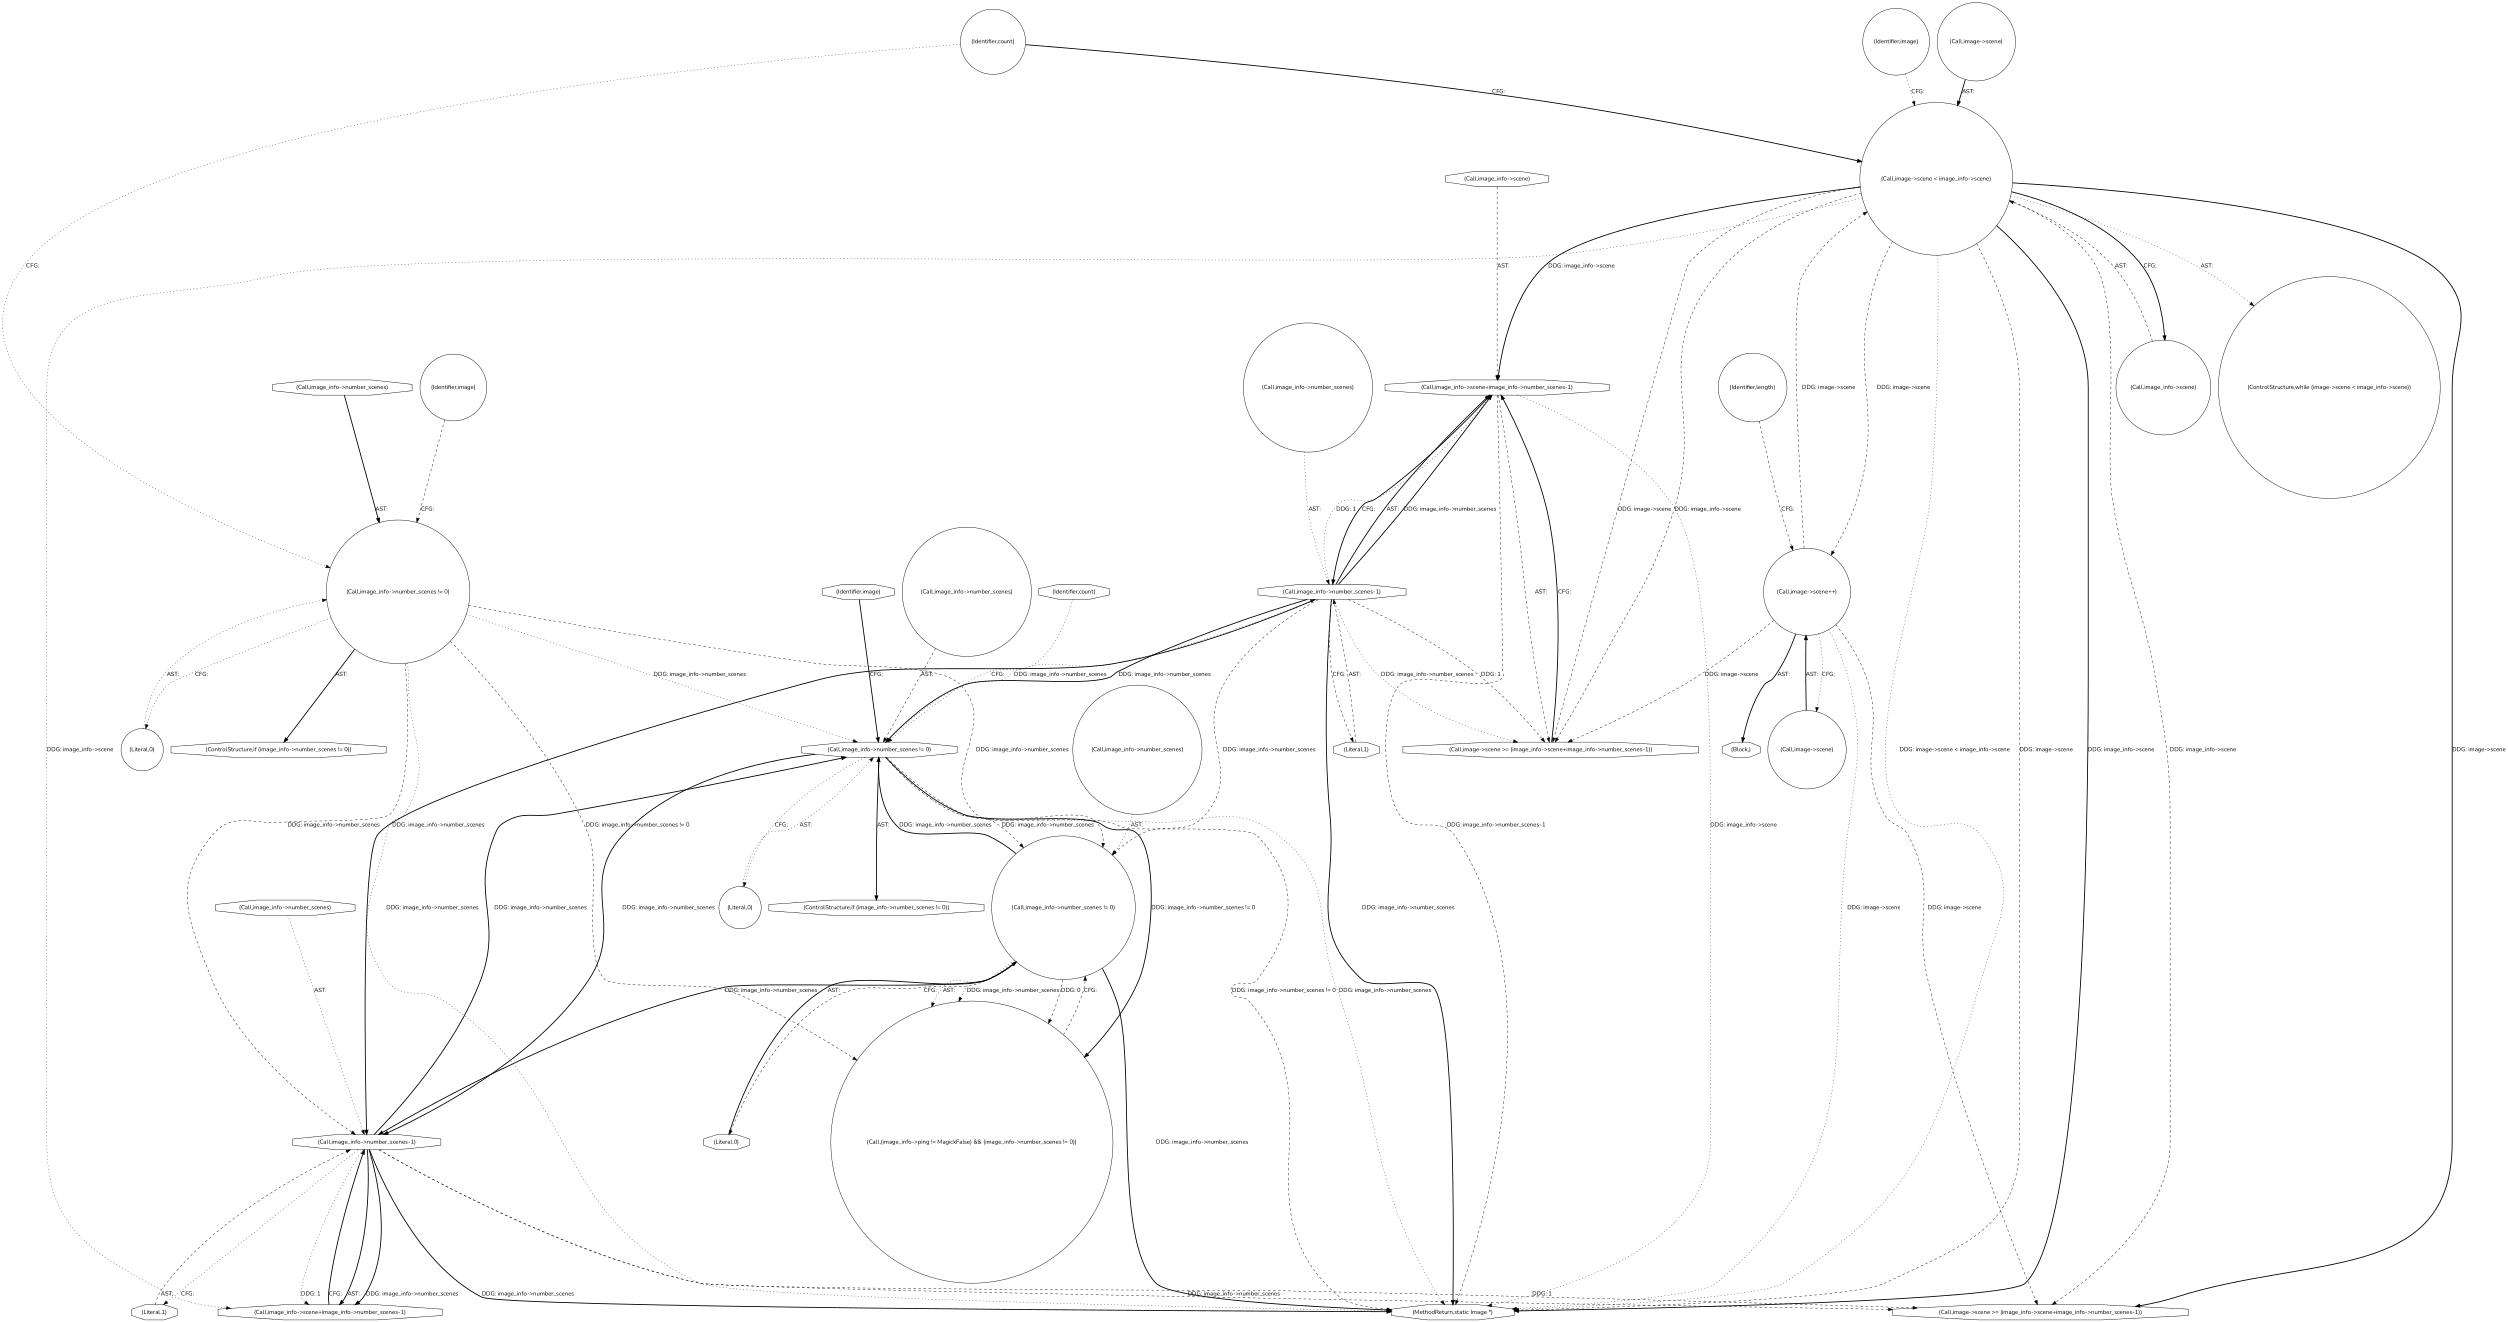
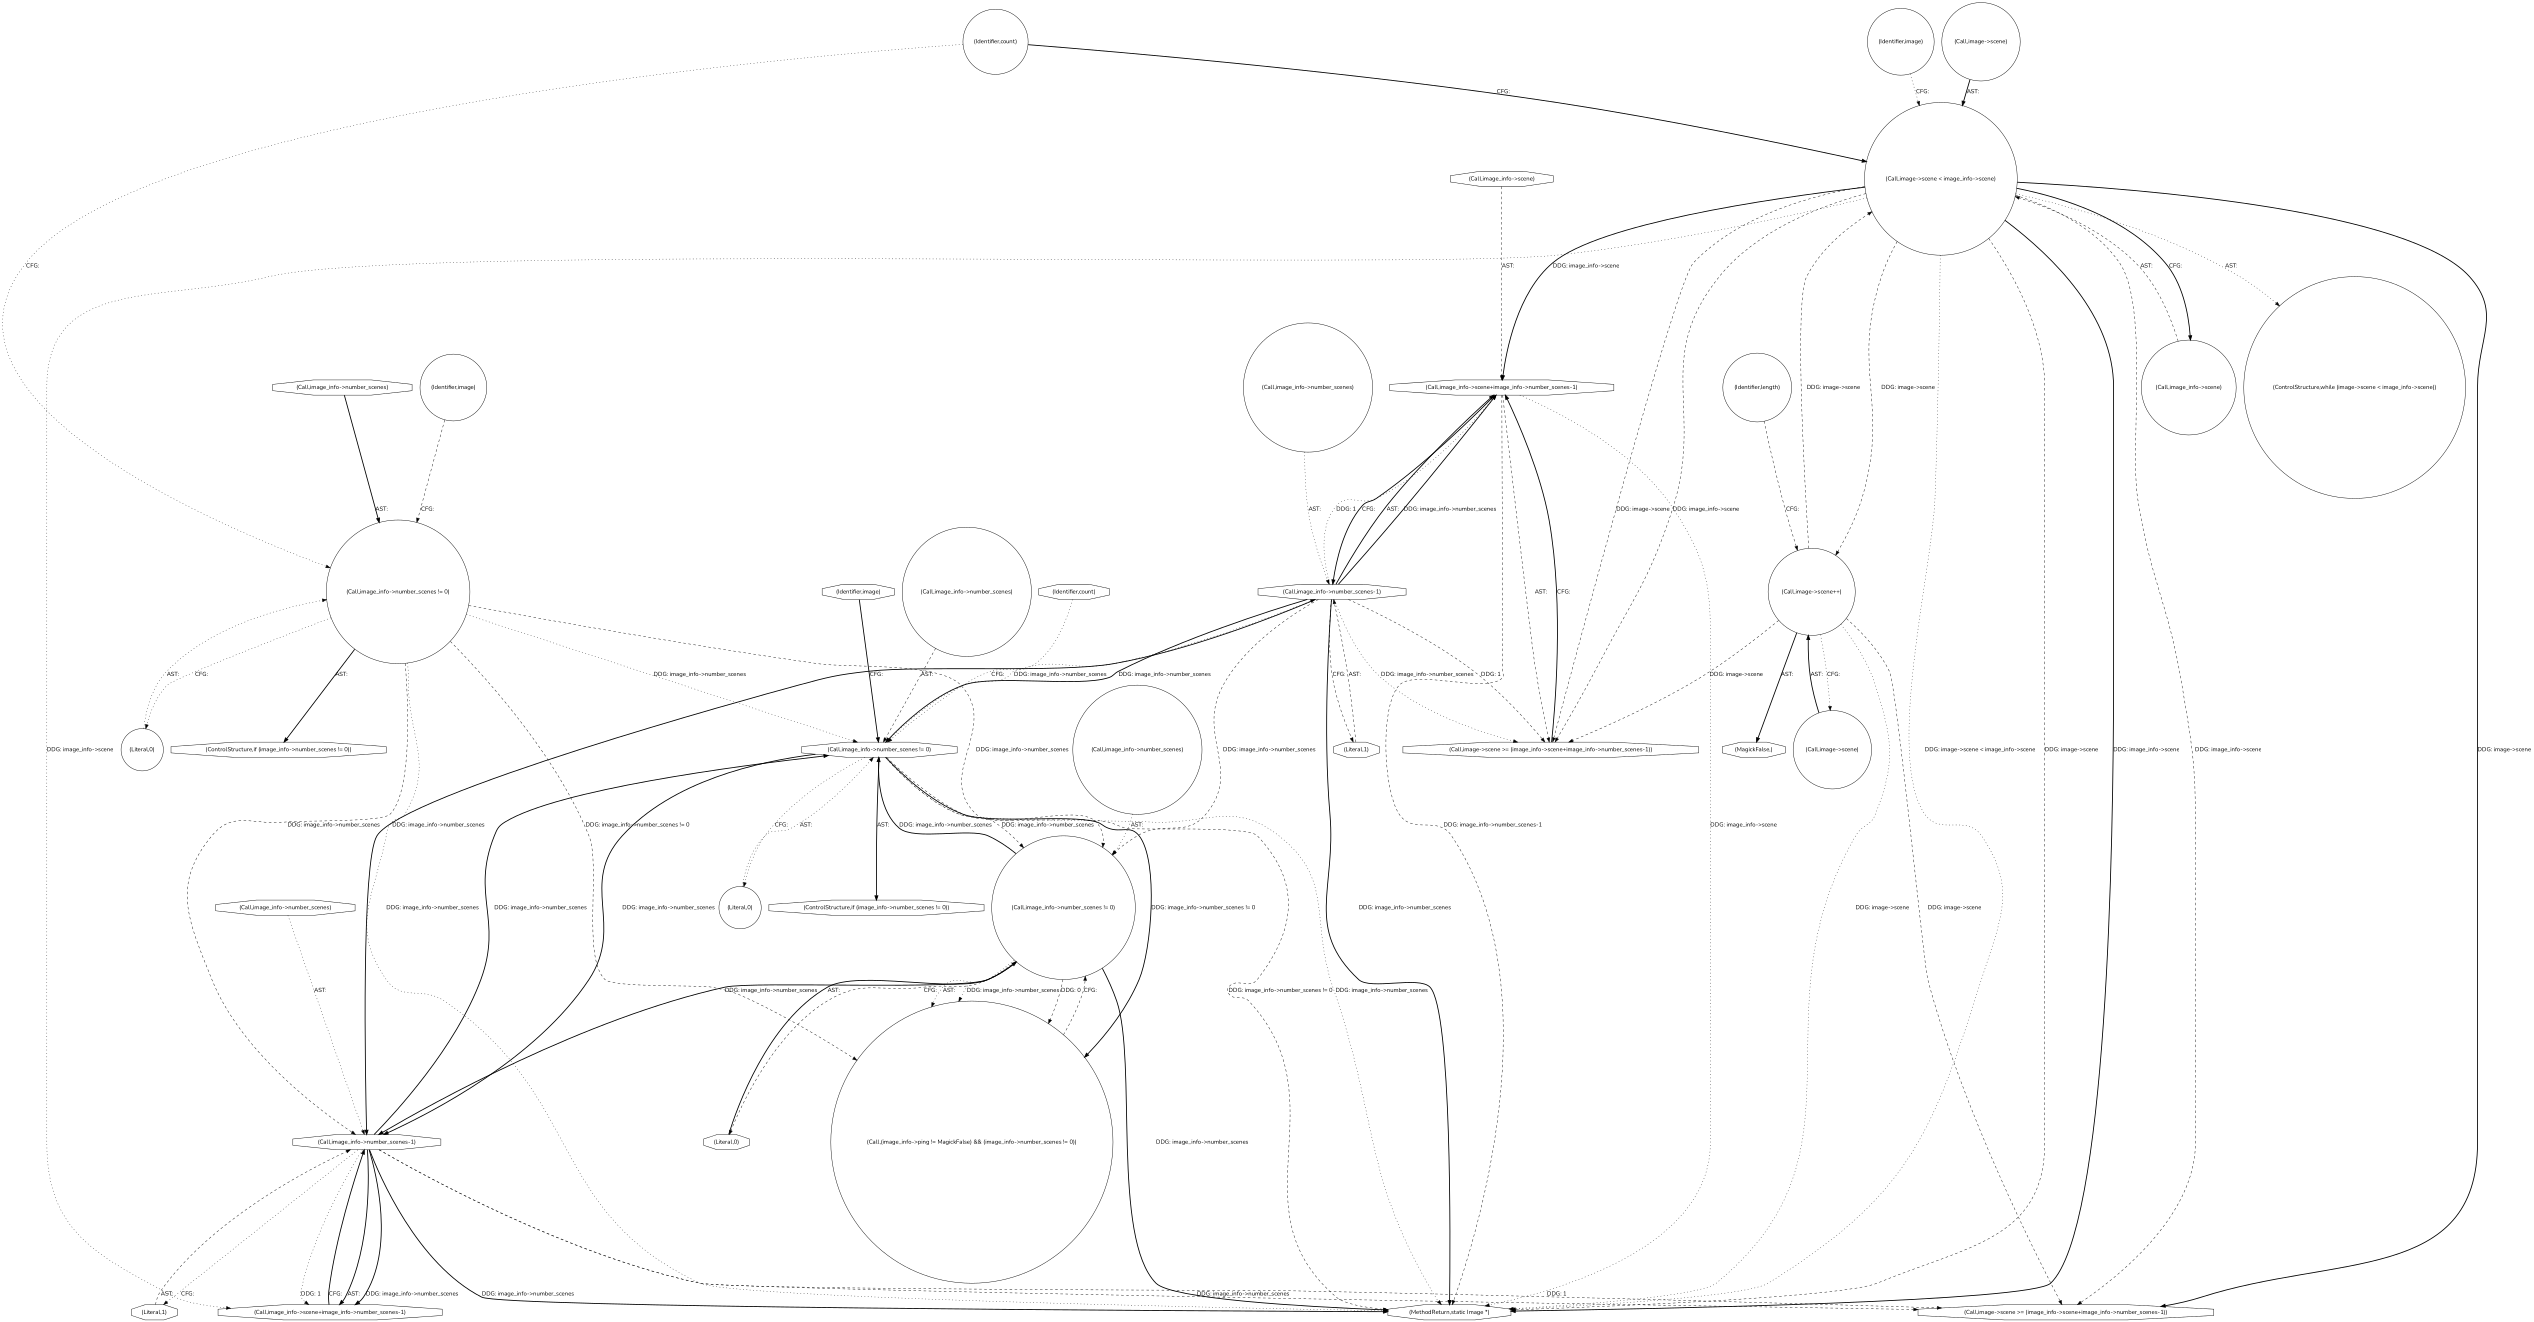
(1741, 750) -> (1754, 750)
